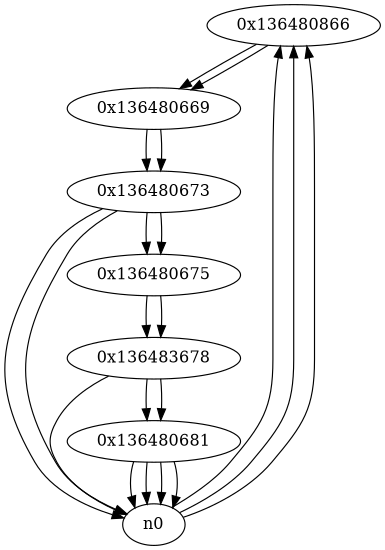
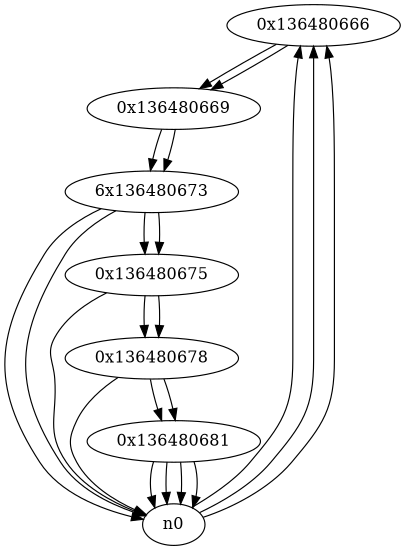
(294, 25) -> (314, 25)
(154, 192) -> (152, 192)
(154, 358) -> (152, 358)
none -> (54, 408)
